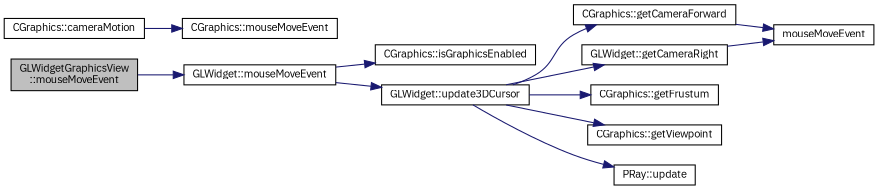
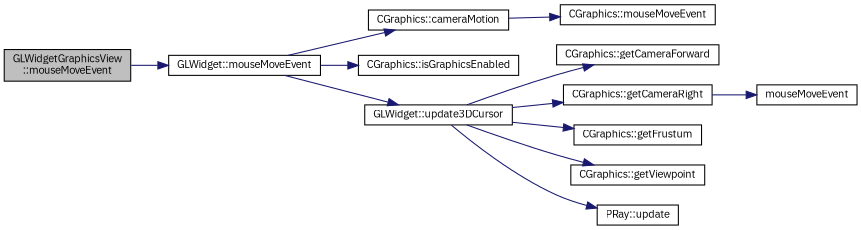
(749, 26) -> none
none -> (336, 44)
(655, 55) -> (638, 95)
